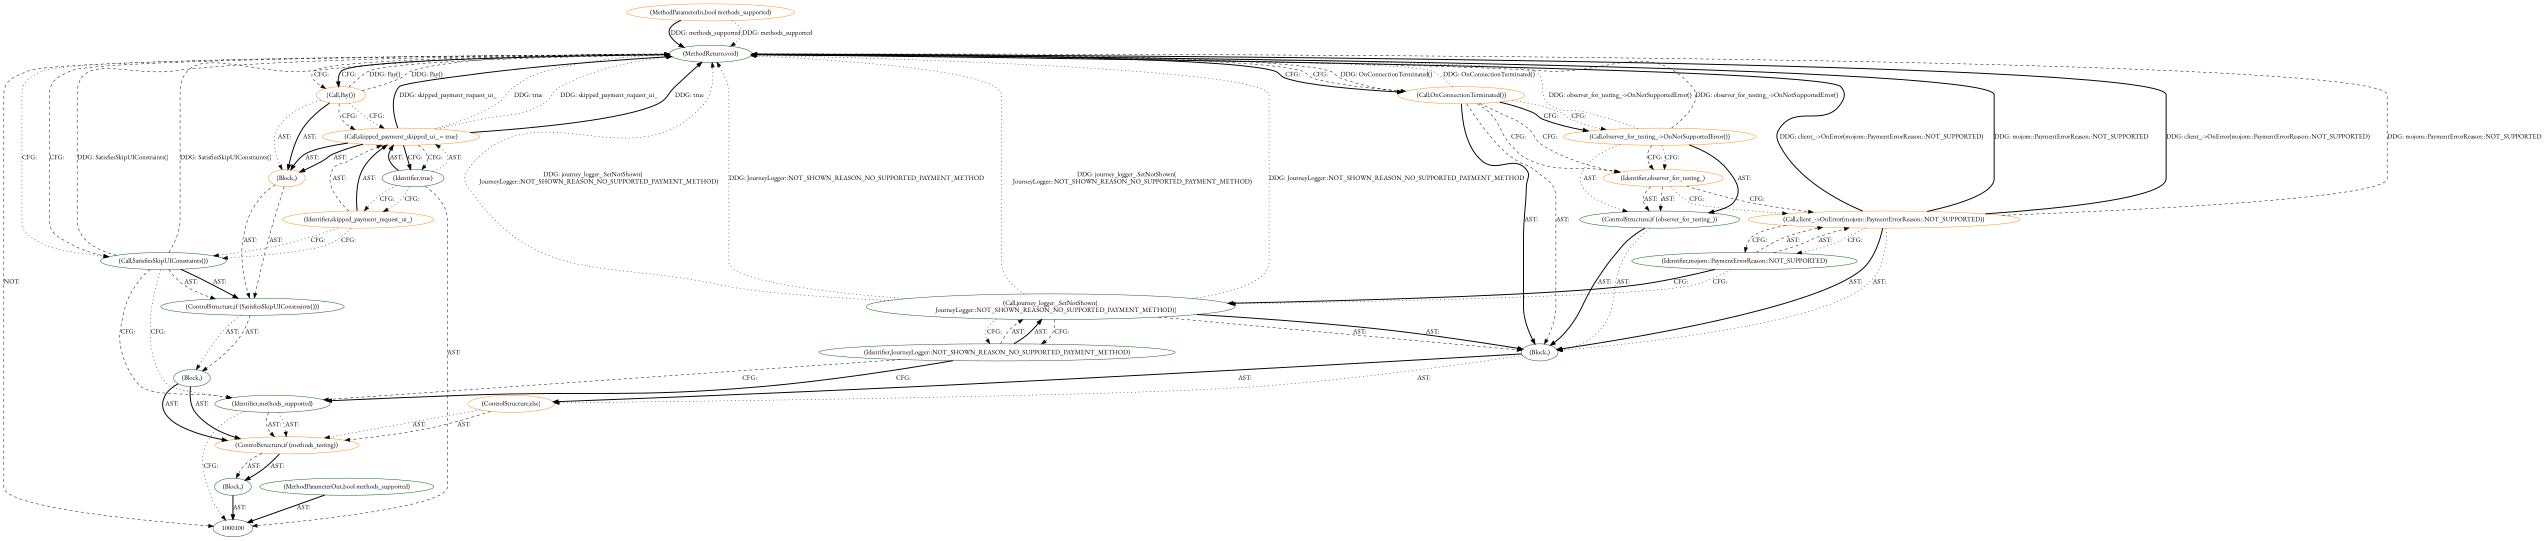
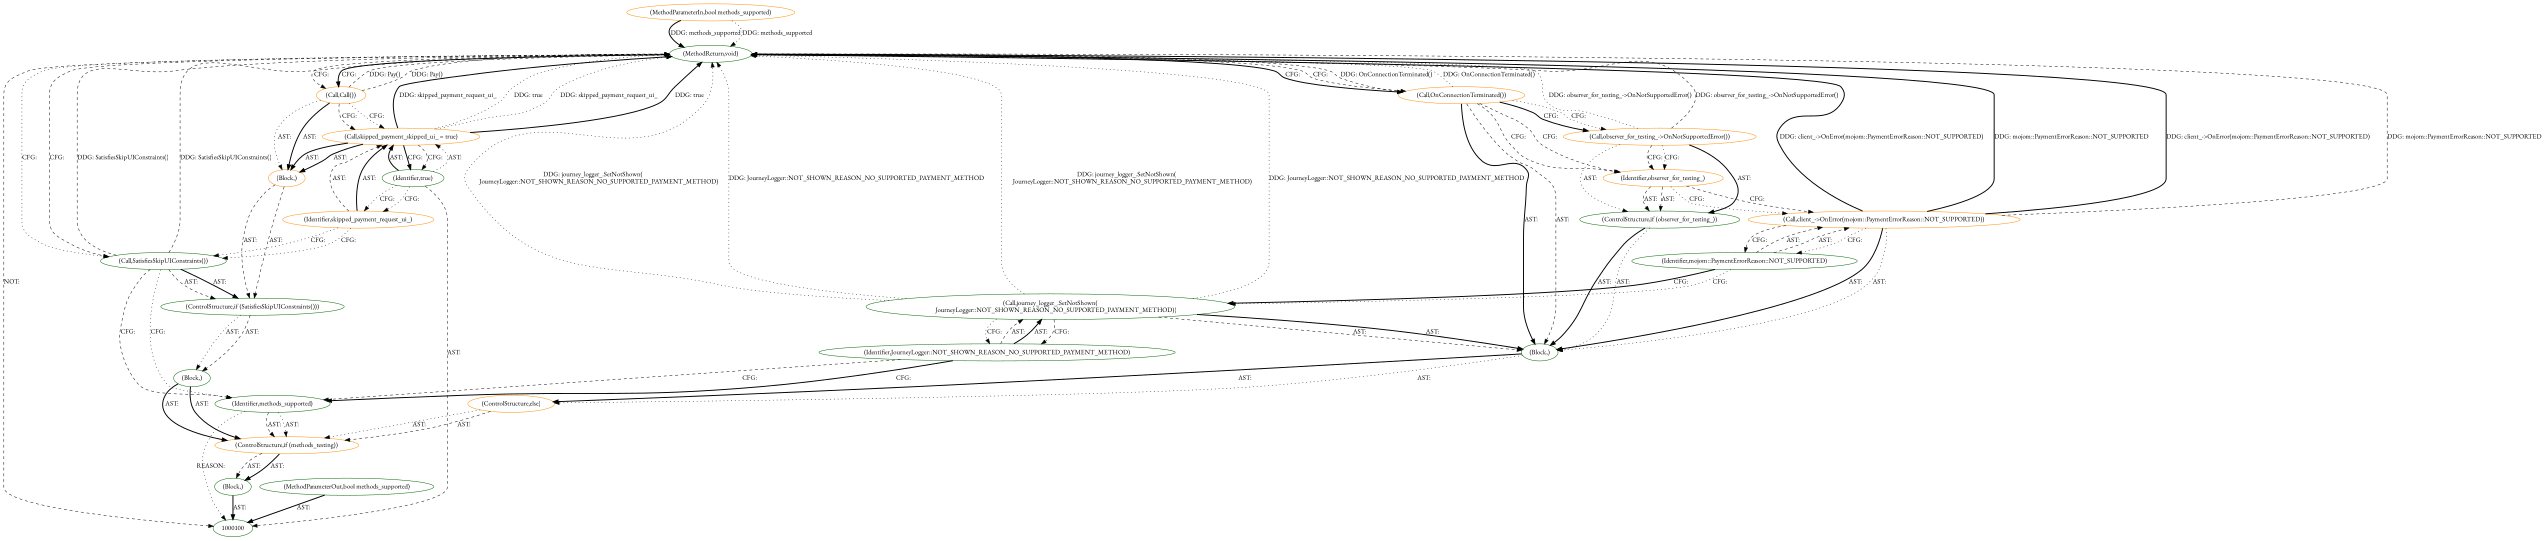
(341, 95) -> (341, 95)
(212, 466) -> (212, 466)
